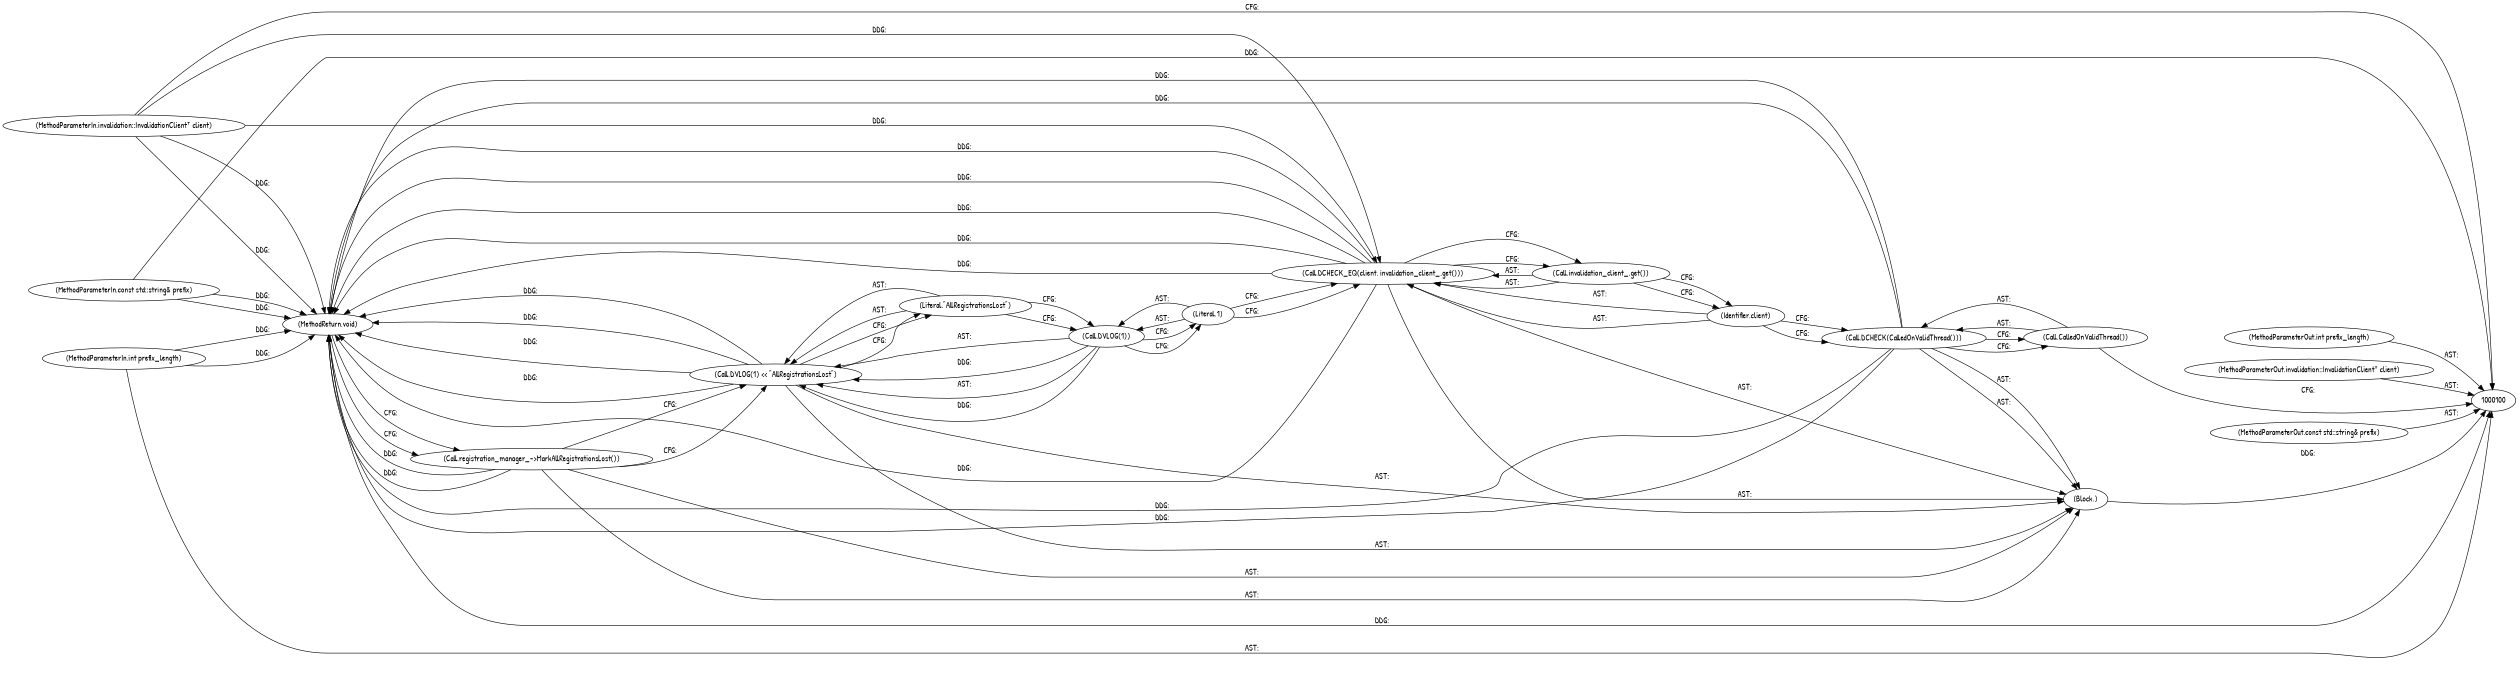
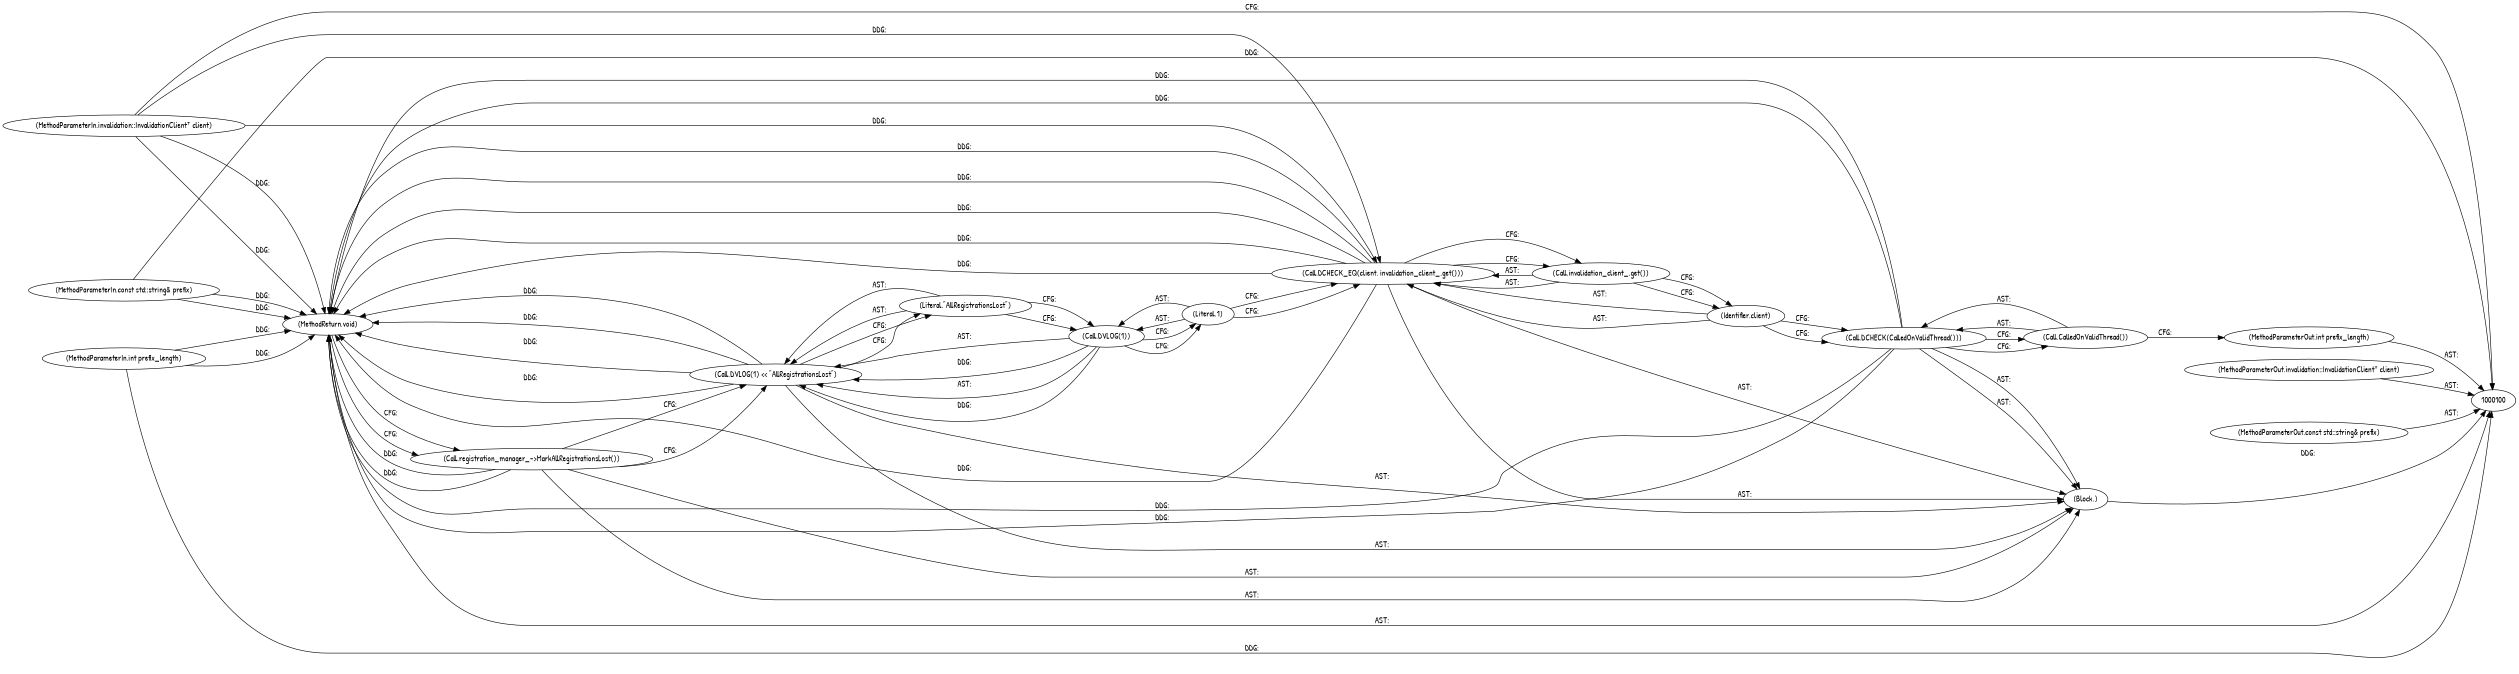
(2276, 410) -> (2183, 338)
(1383, 621) -> (1383, 621)
(1253, 649) -> (1253, 649)
